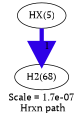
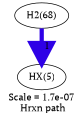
(42, 36) -> (42, 36)
